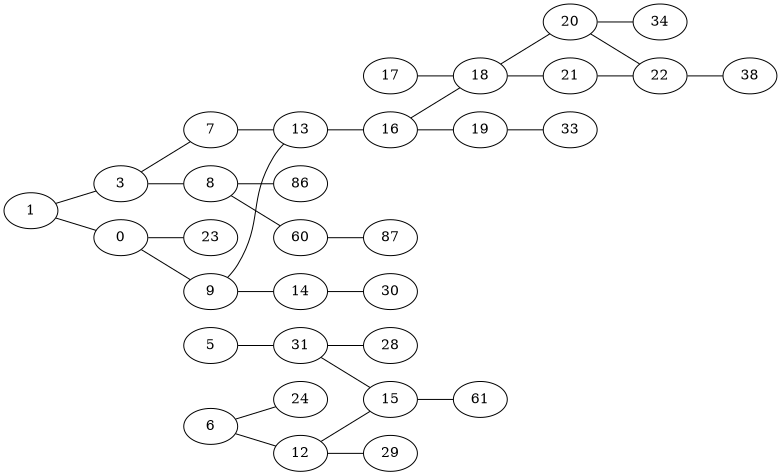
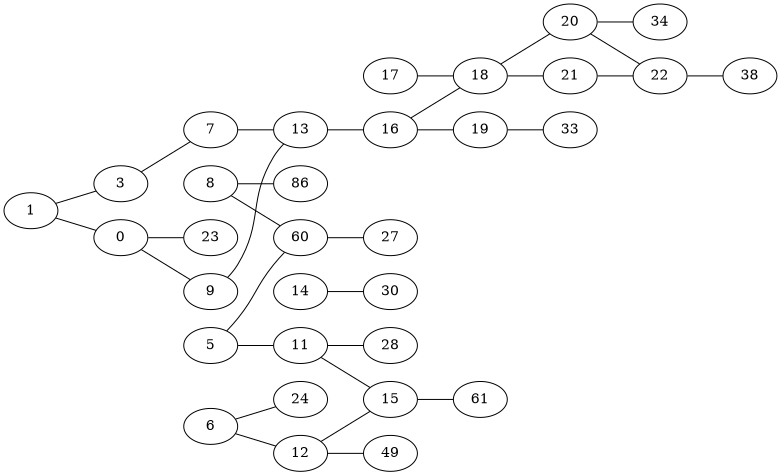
(166, 184) -> none
(390, 238) -> (390, 238)
(256, 292) -> none
none -> (256, 292)
(301, 346) -> (301, 346)
(390, 453) -> (390, 453)
